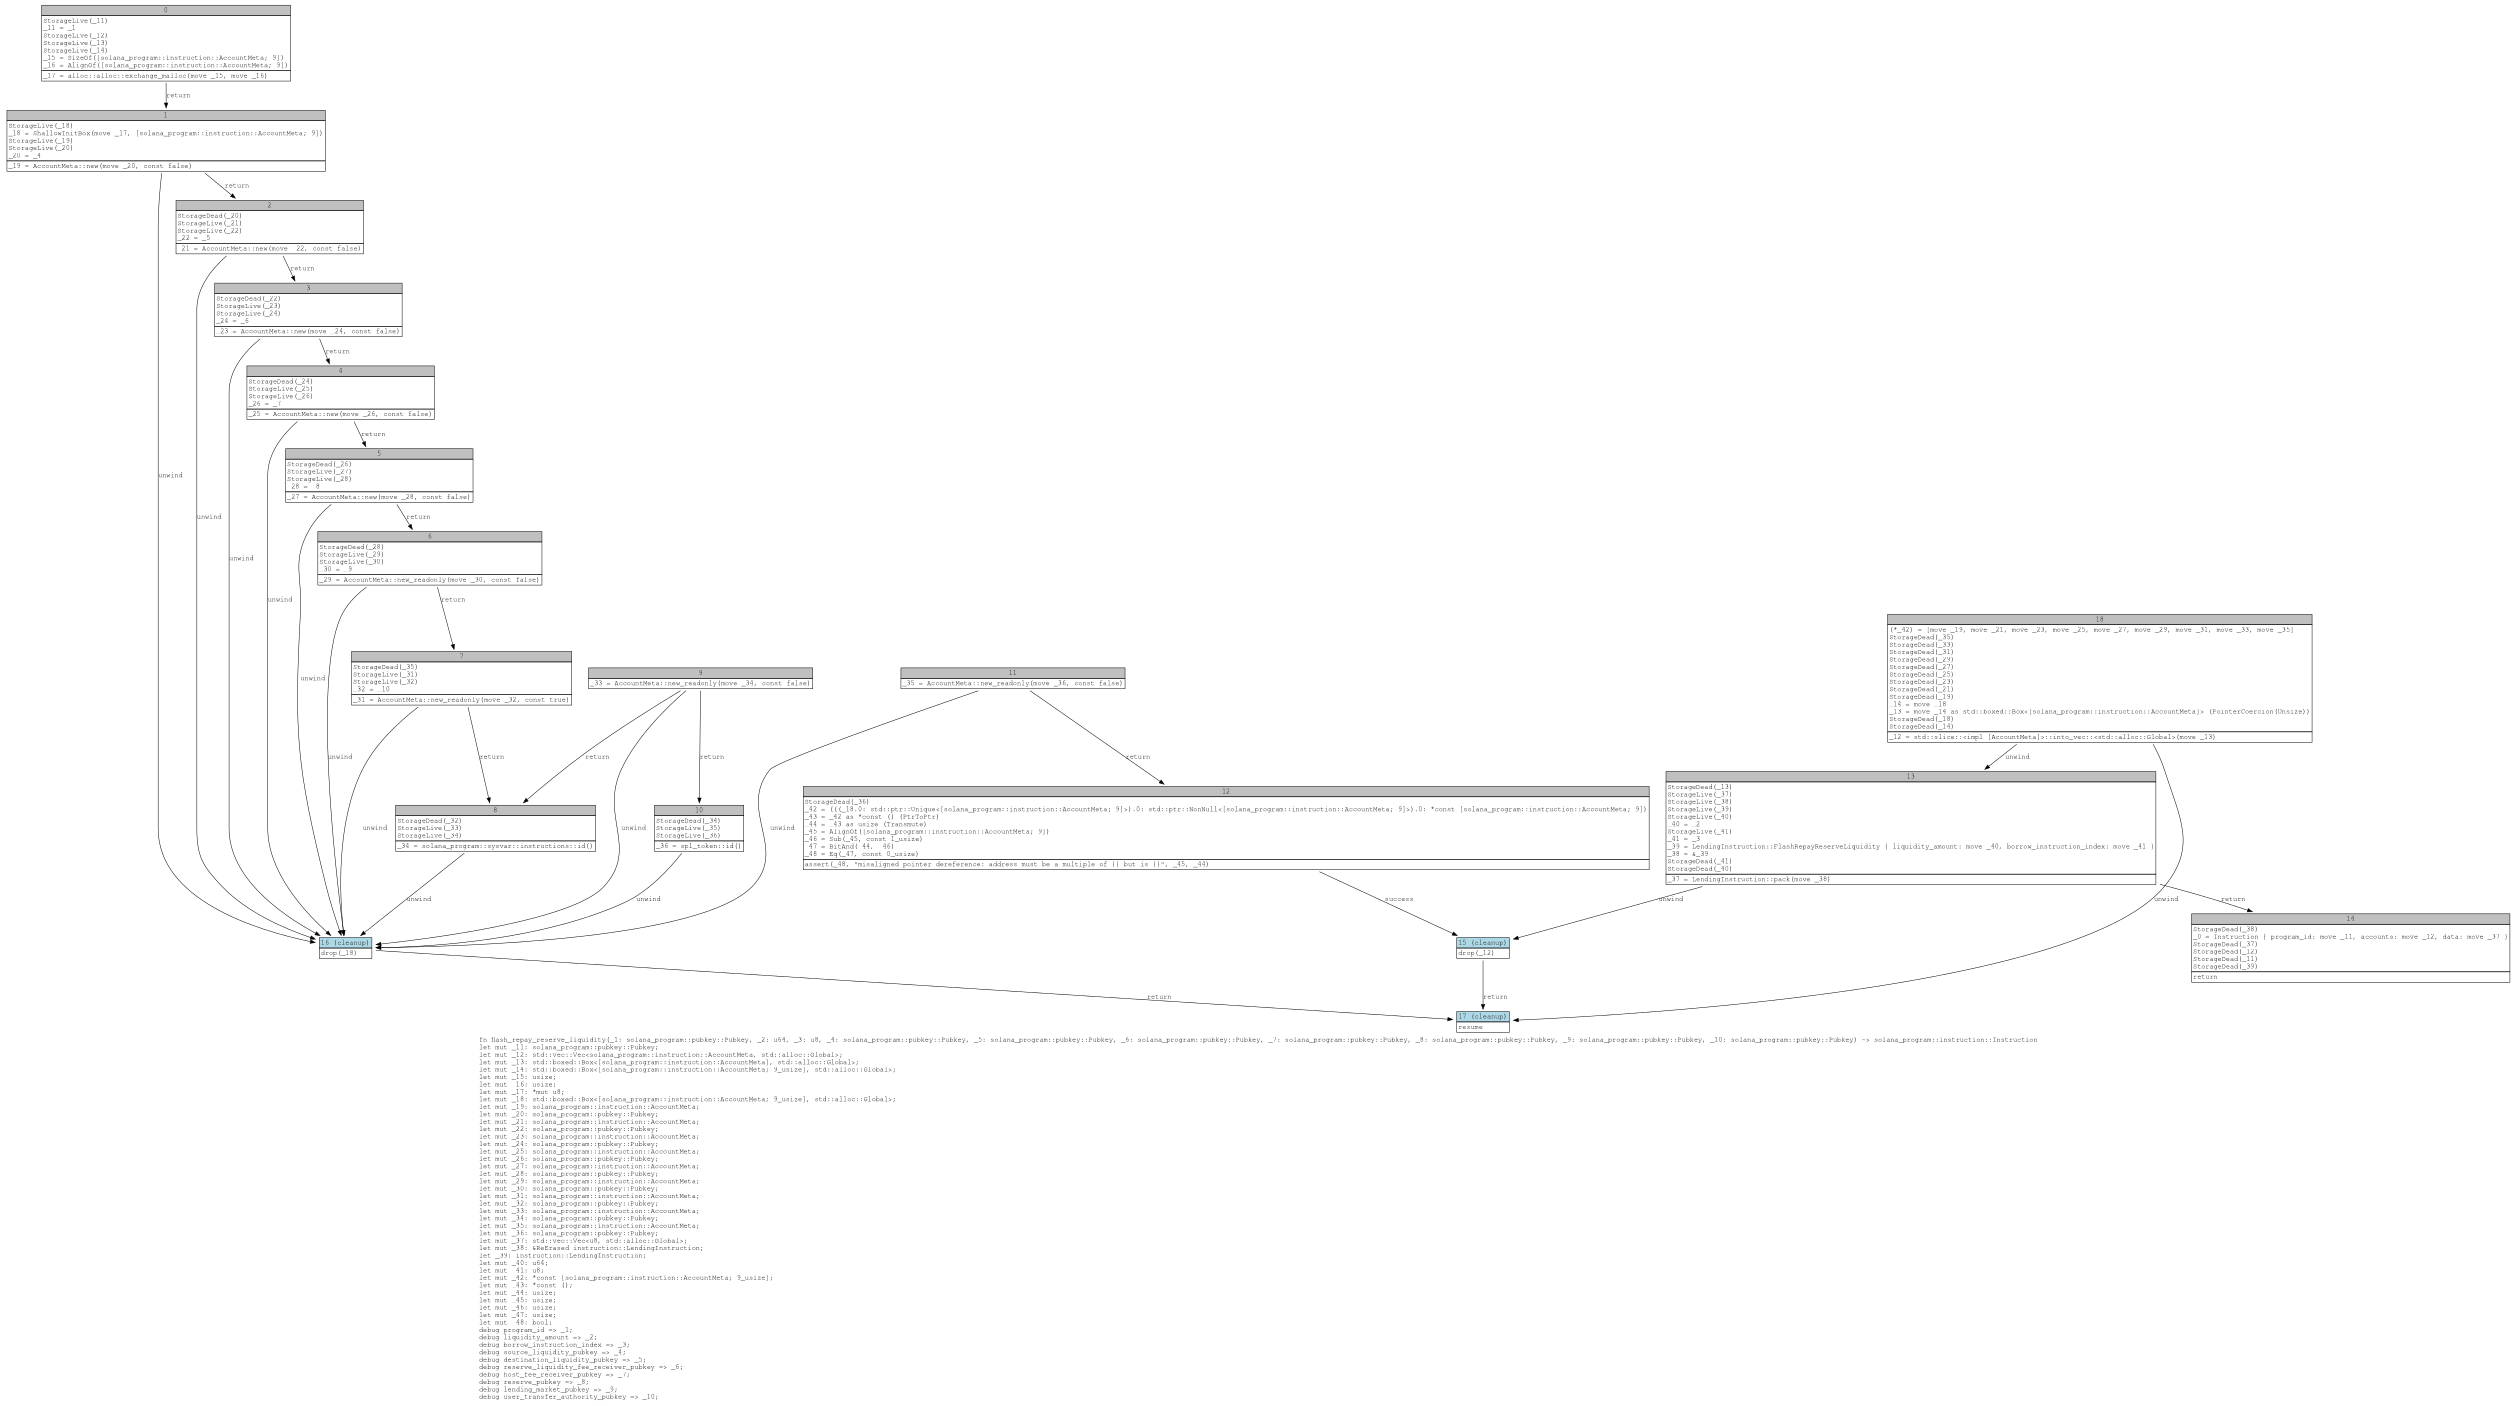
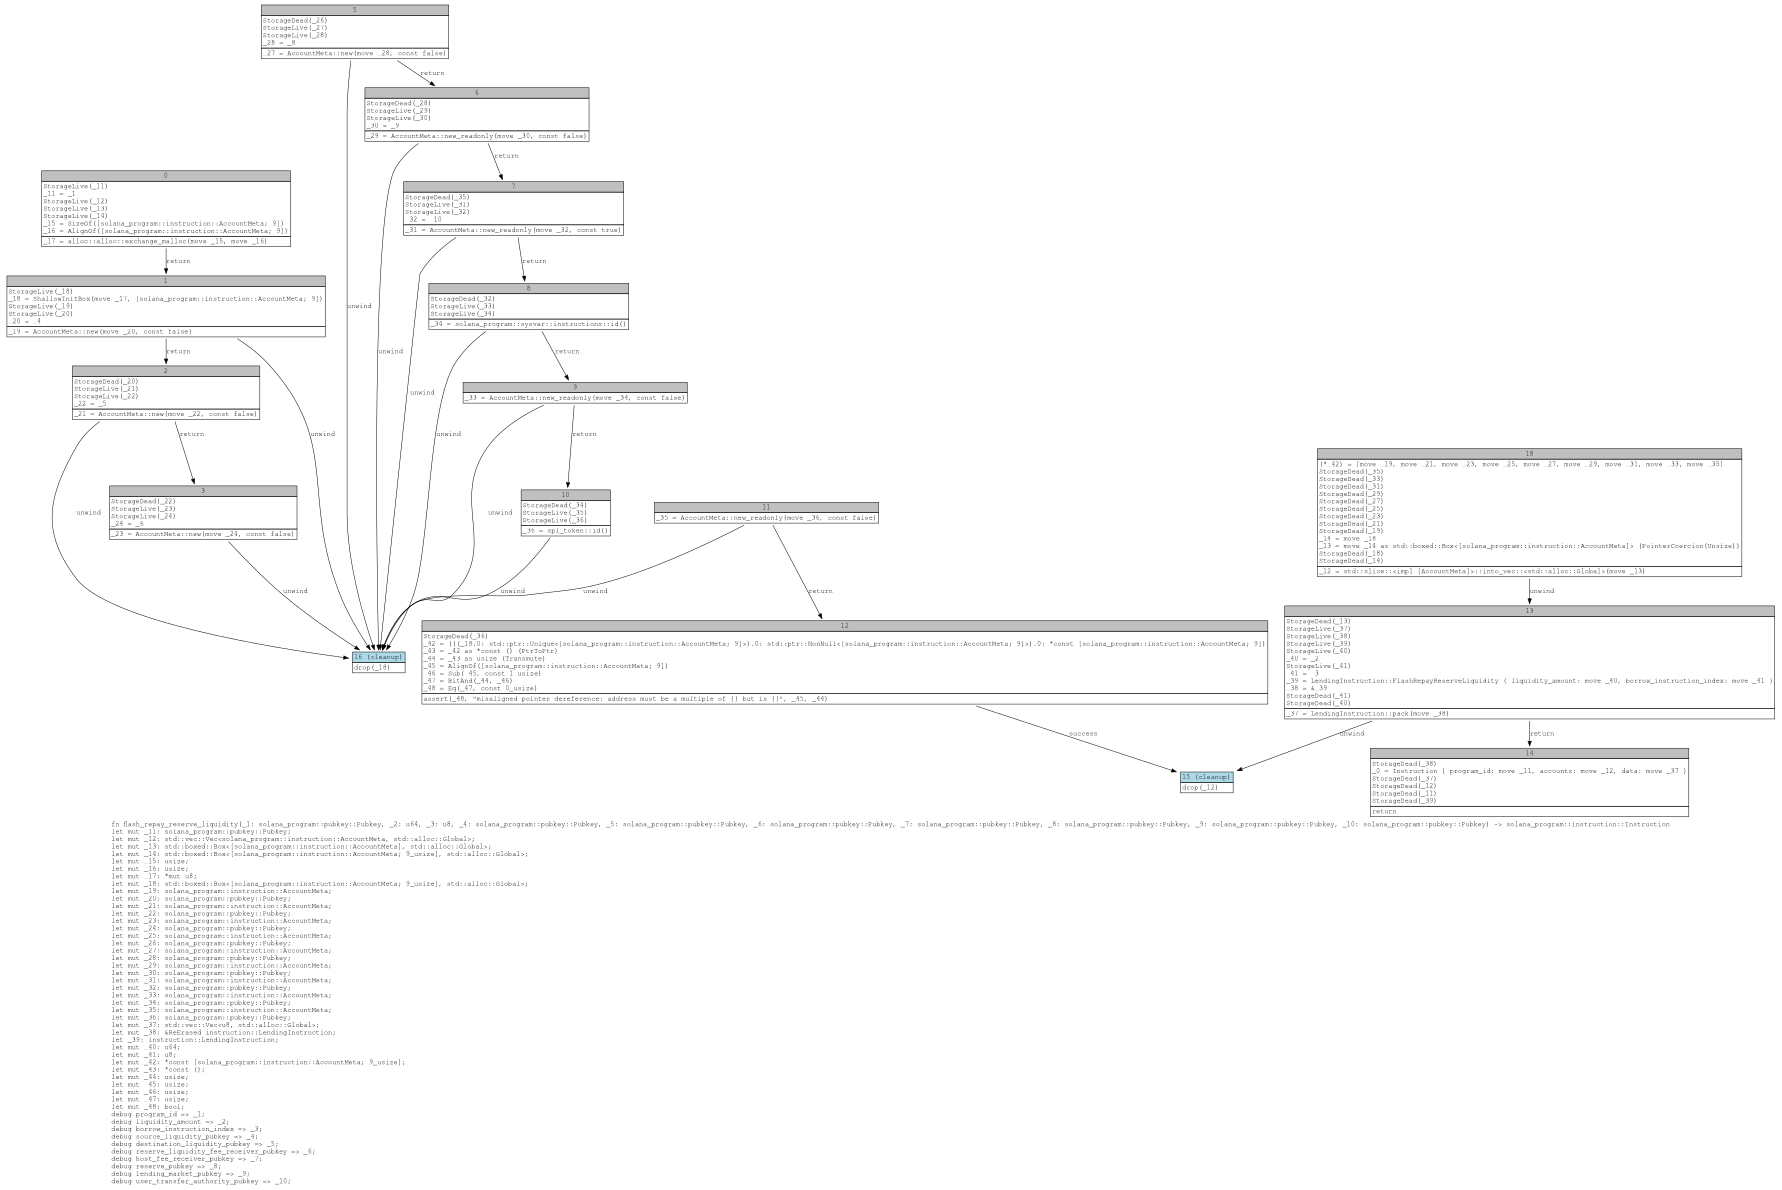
(341, 393) -> none
(601, 742) -> (554, 354)
(1483, 1022) -> none
